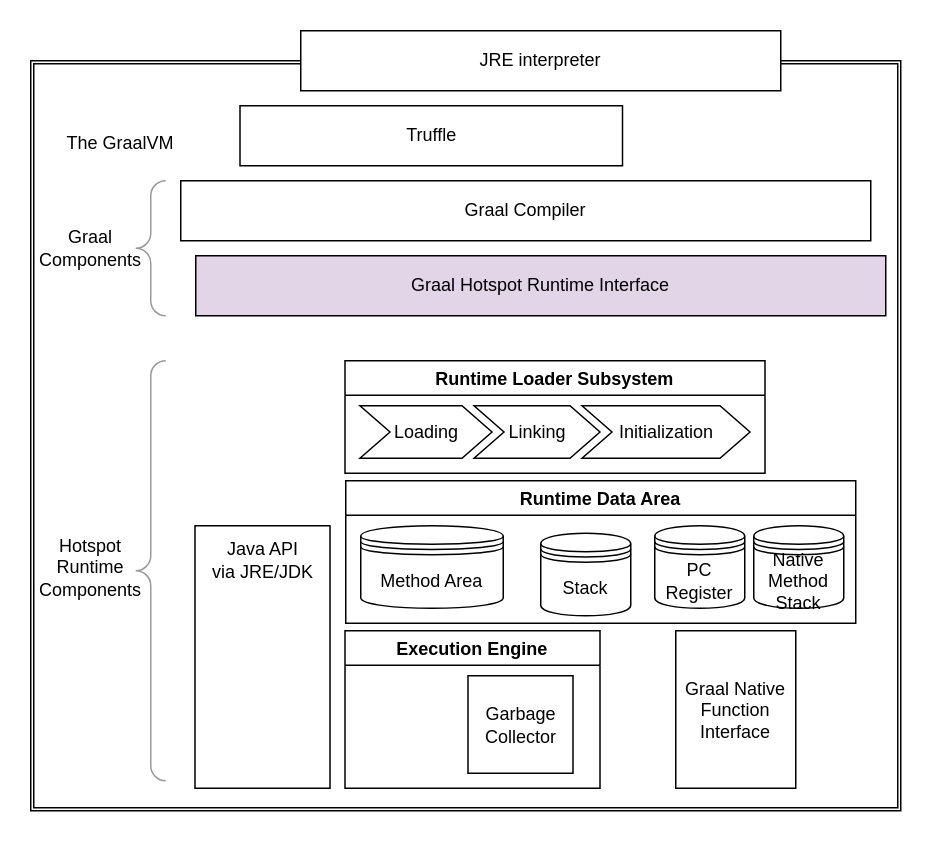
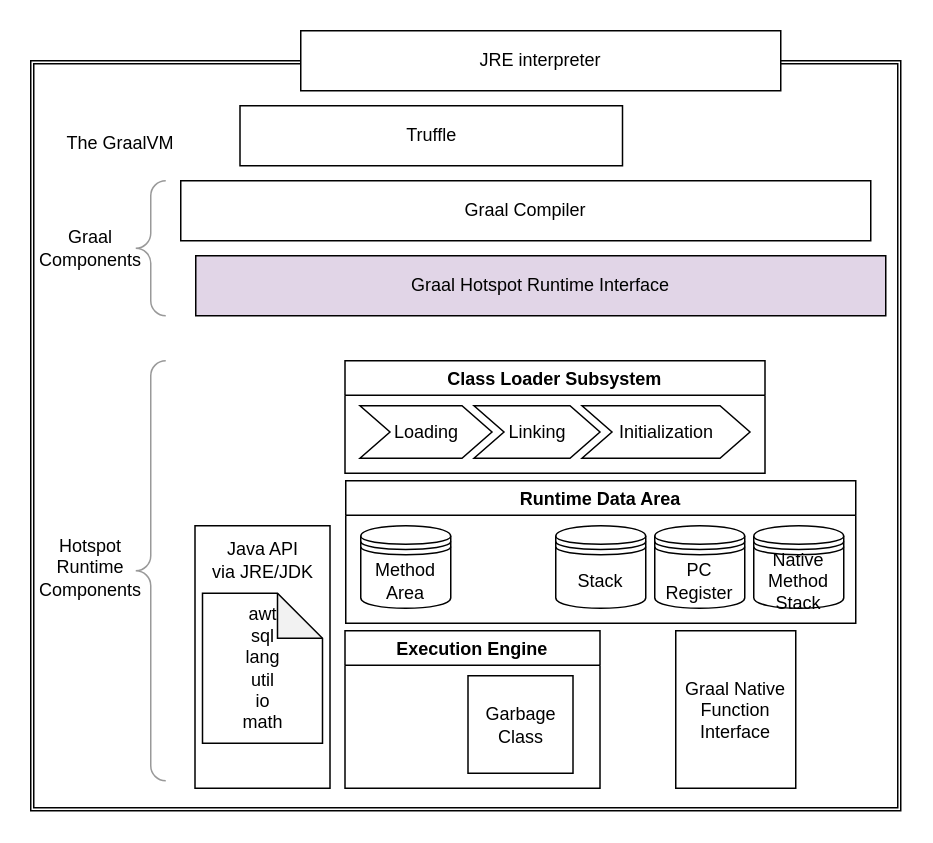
(554, 379) -> (554, 379)
(432, 567) -> (406, 567)
(586, 575) -> (601, 567)
none -> (263, 668)
(521, 725) -> (521, 725)
